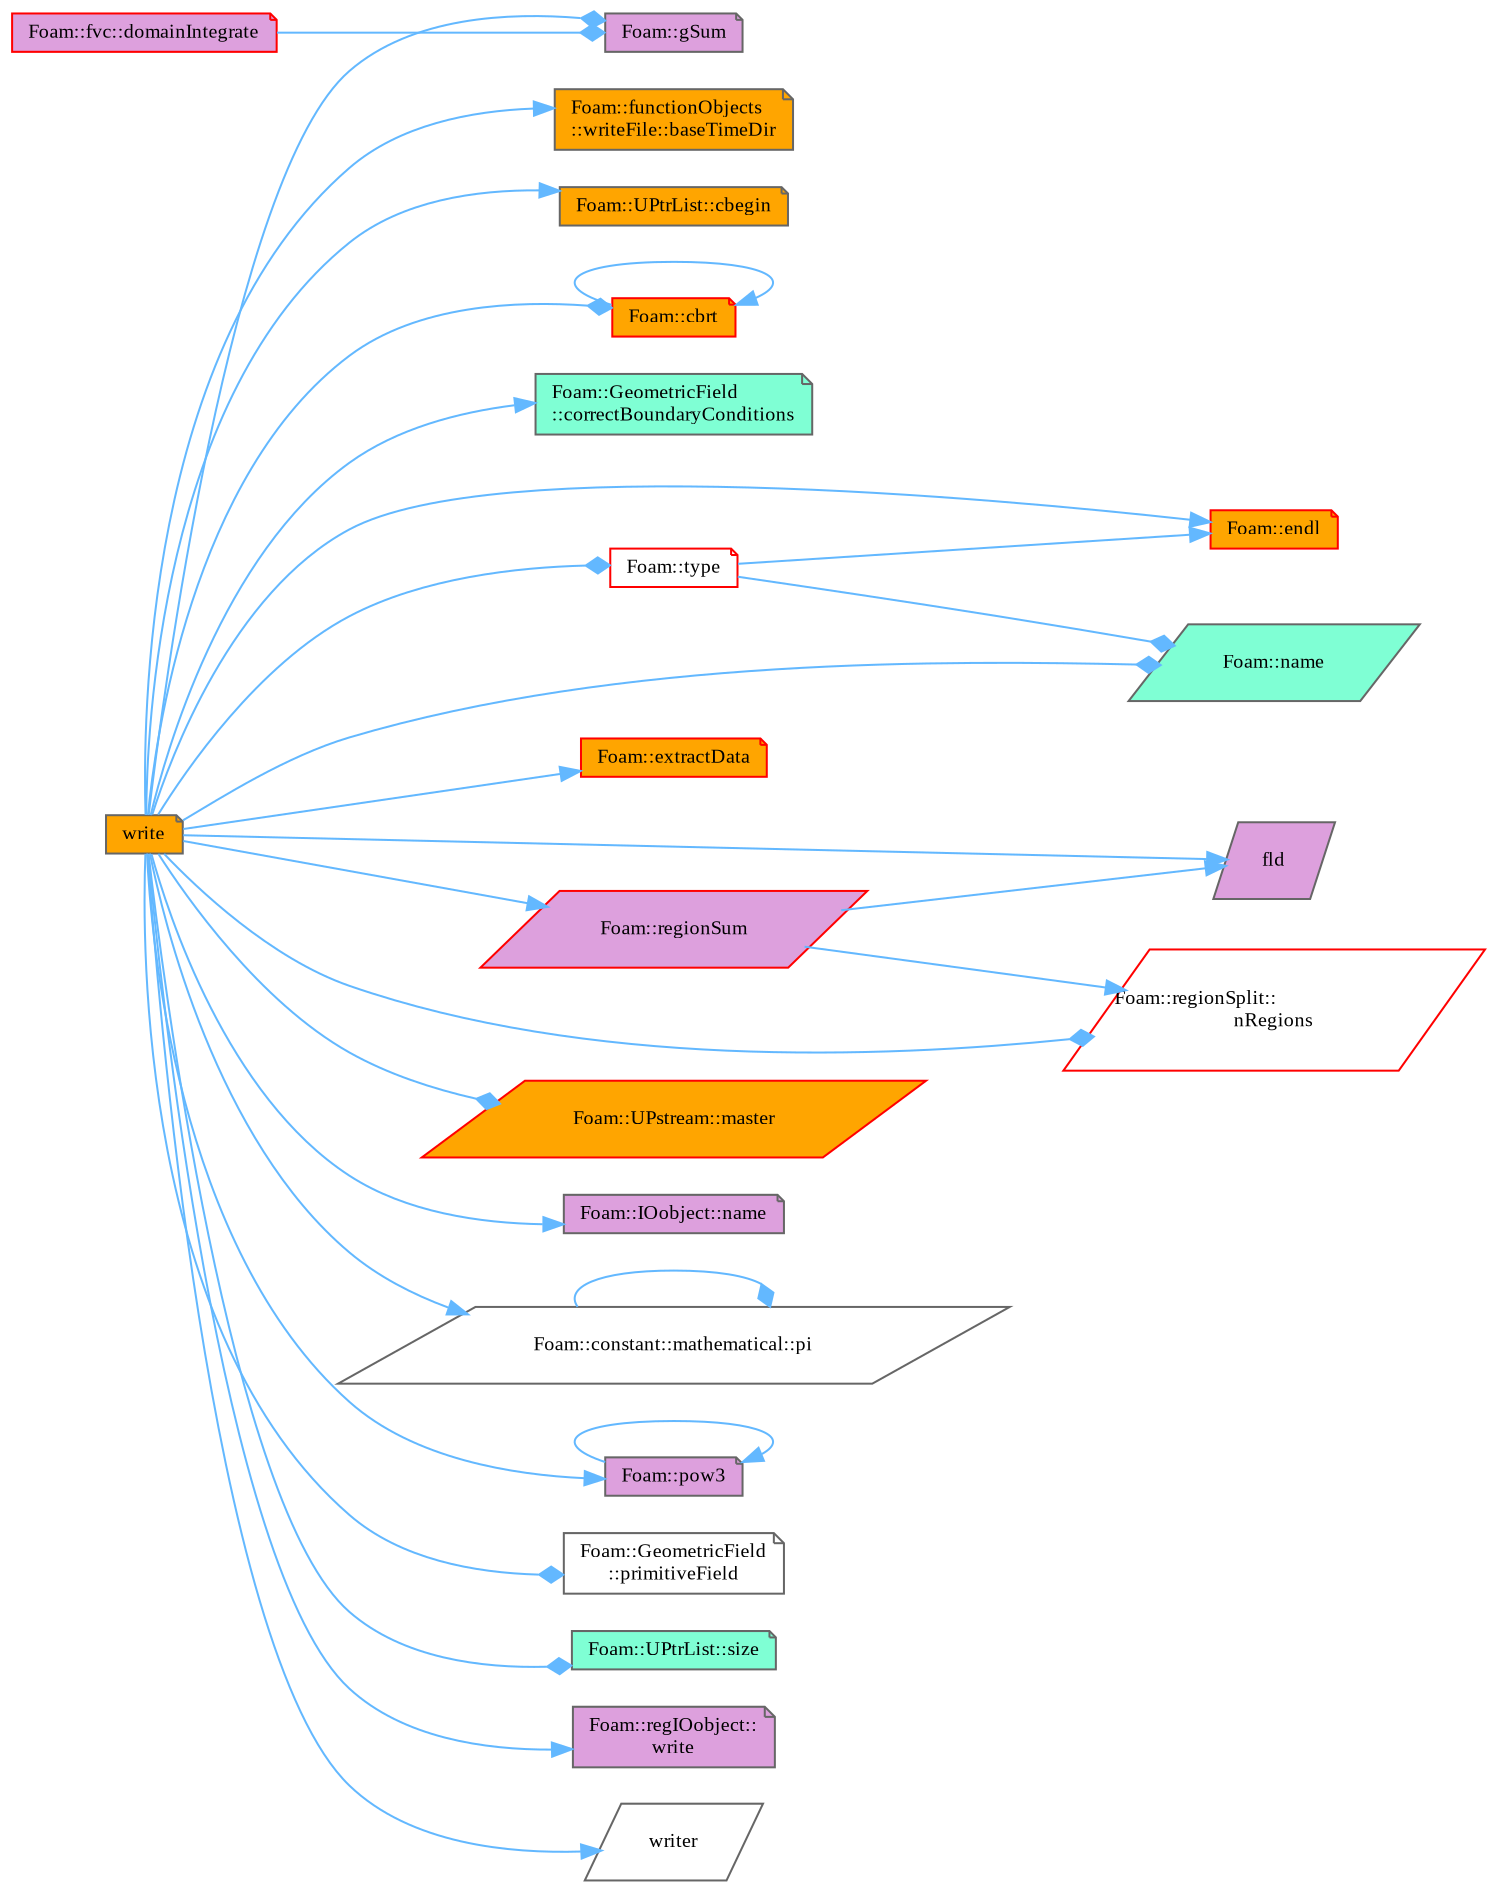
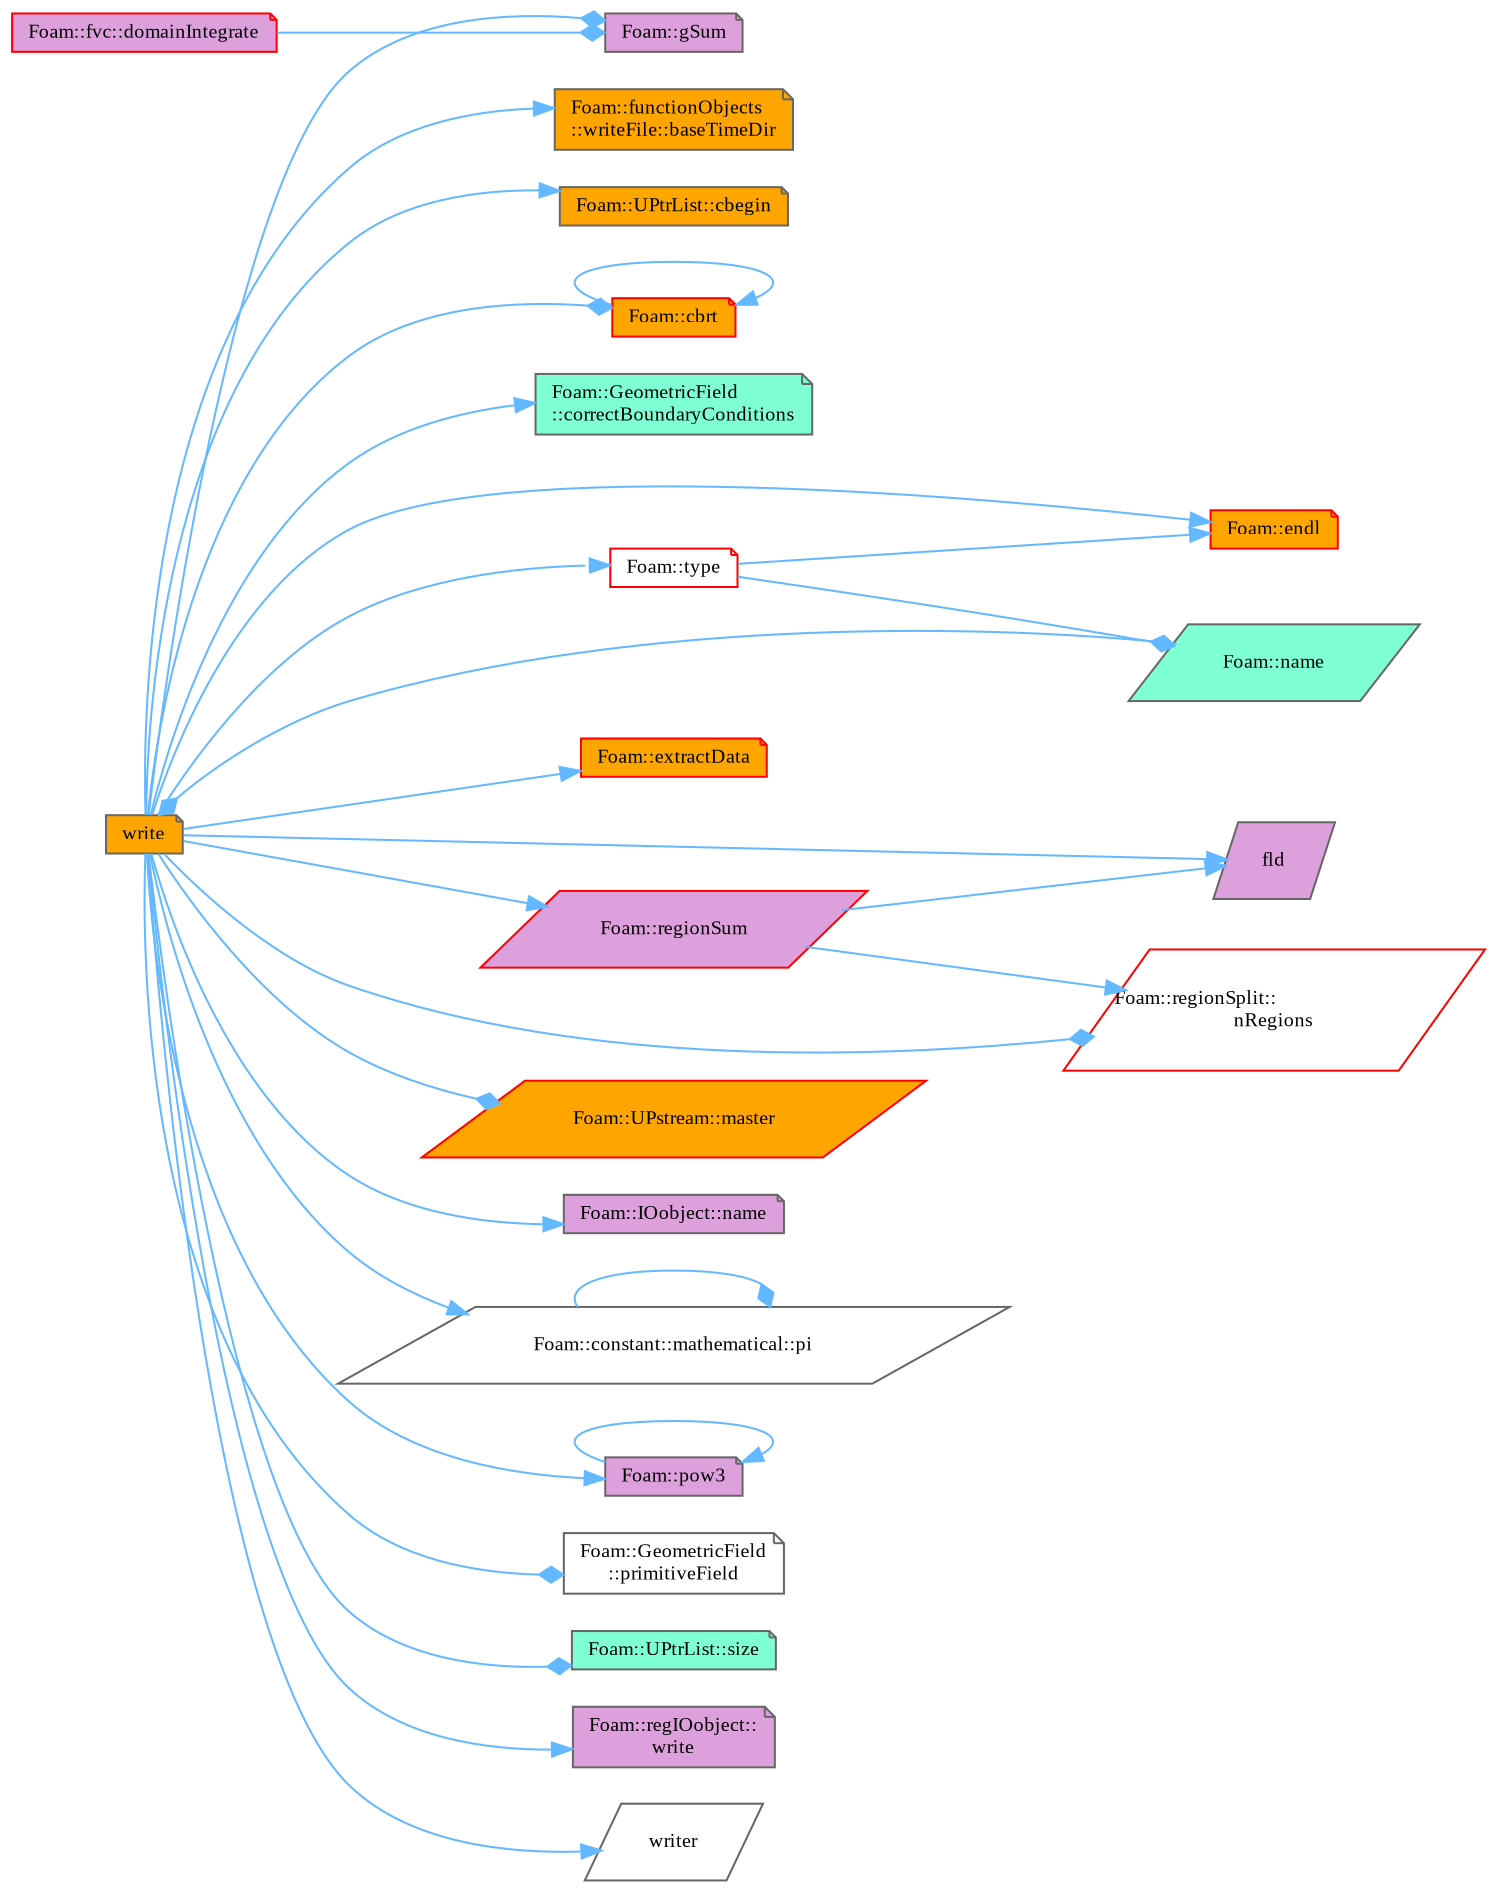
(334, 625) -> (334, 625)
(647, 681) -> (661, 644)
